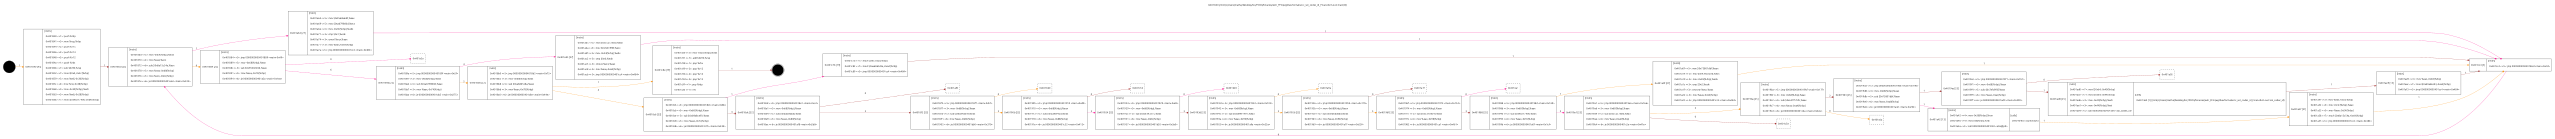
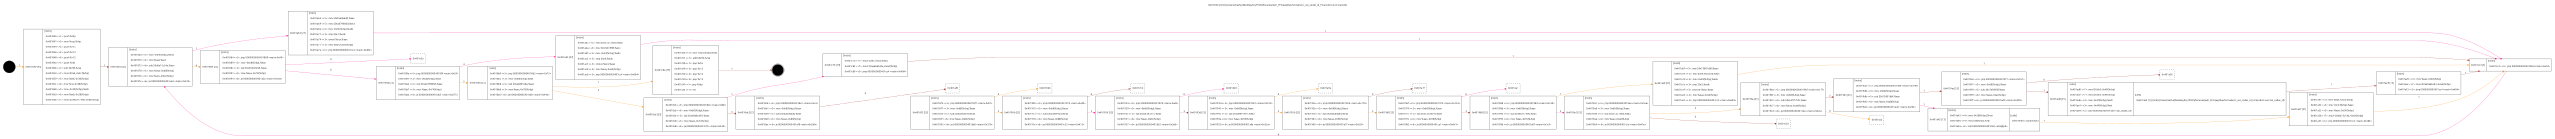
(864, 113) -> none
